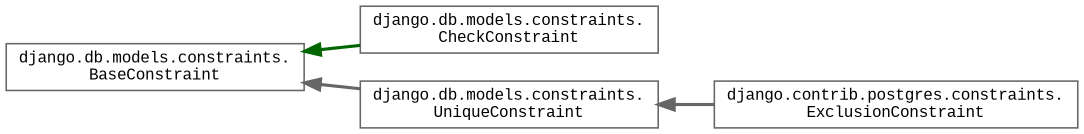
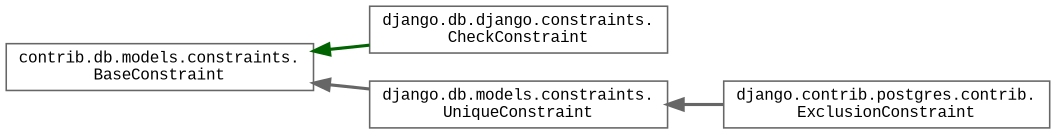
(509, 30) -> (519, 30)
(155, 67) -> (160, 67)
(896, 105) -> (887, 105)
